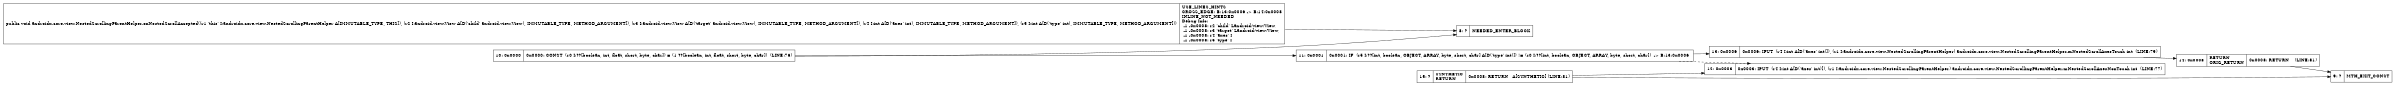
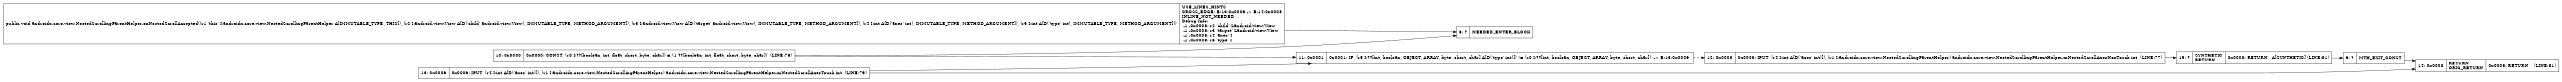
(1700, 54) -> (1089, 68)
(2309, 69) -> (2408, 60)
(1637, 74) -> (2169, 58)
